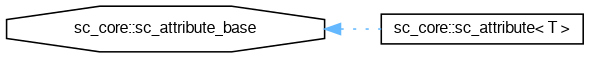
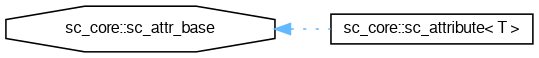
(166, 29) -> (140, 29)
